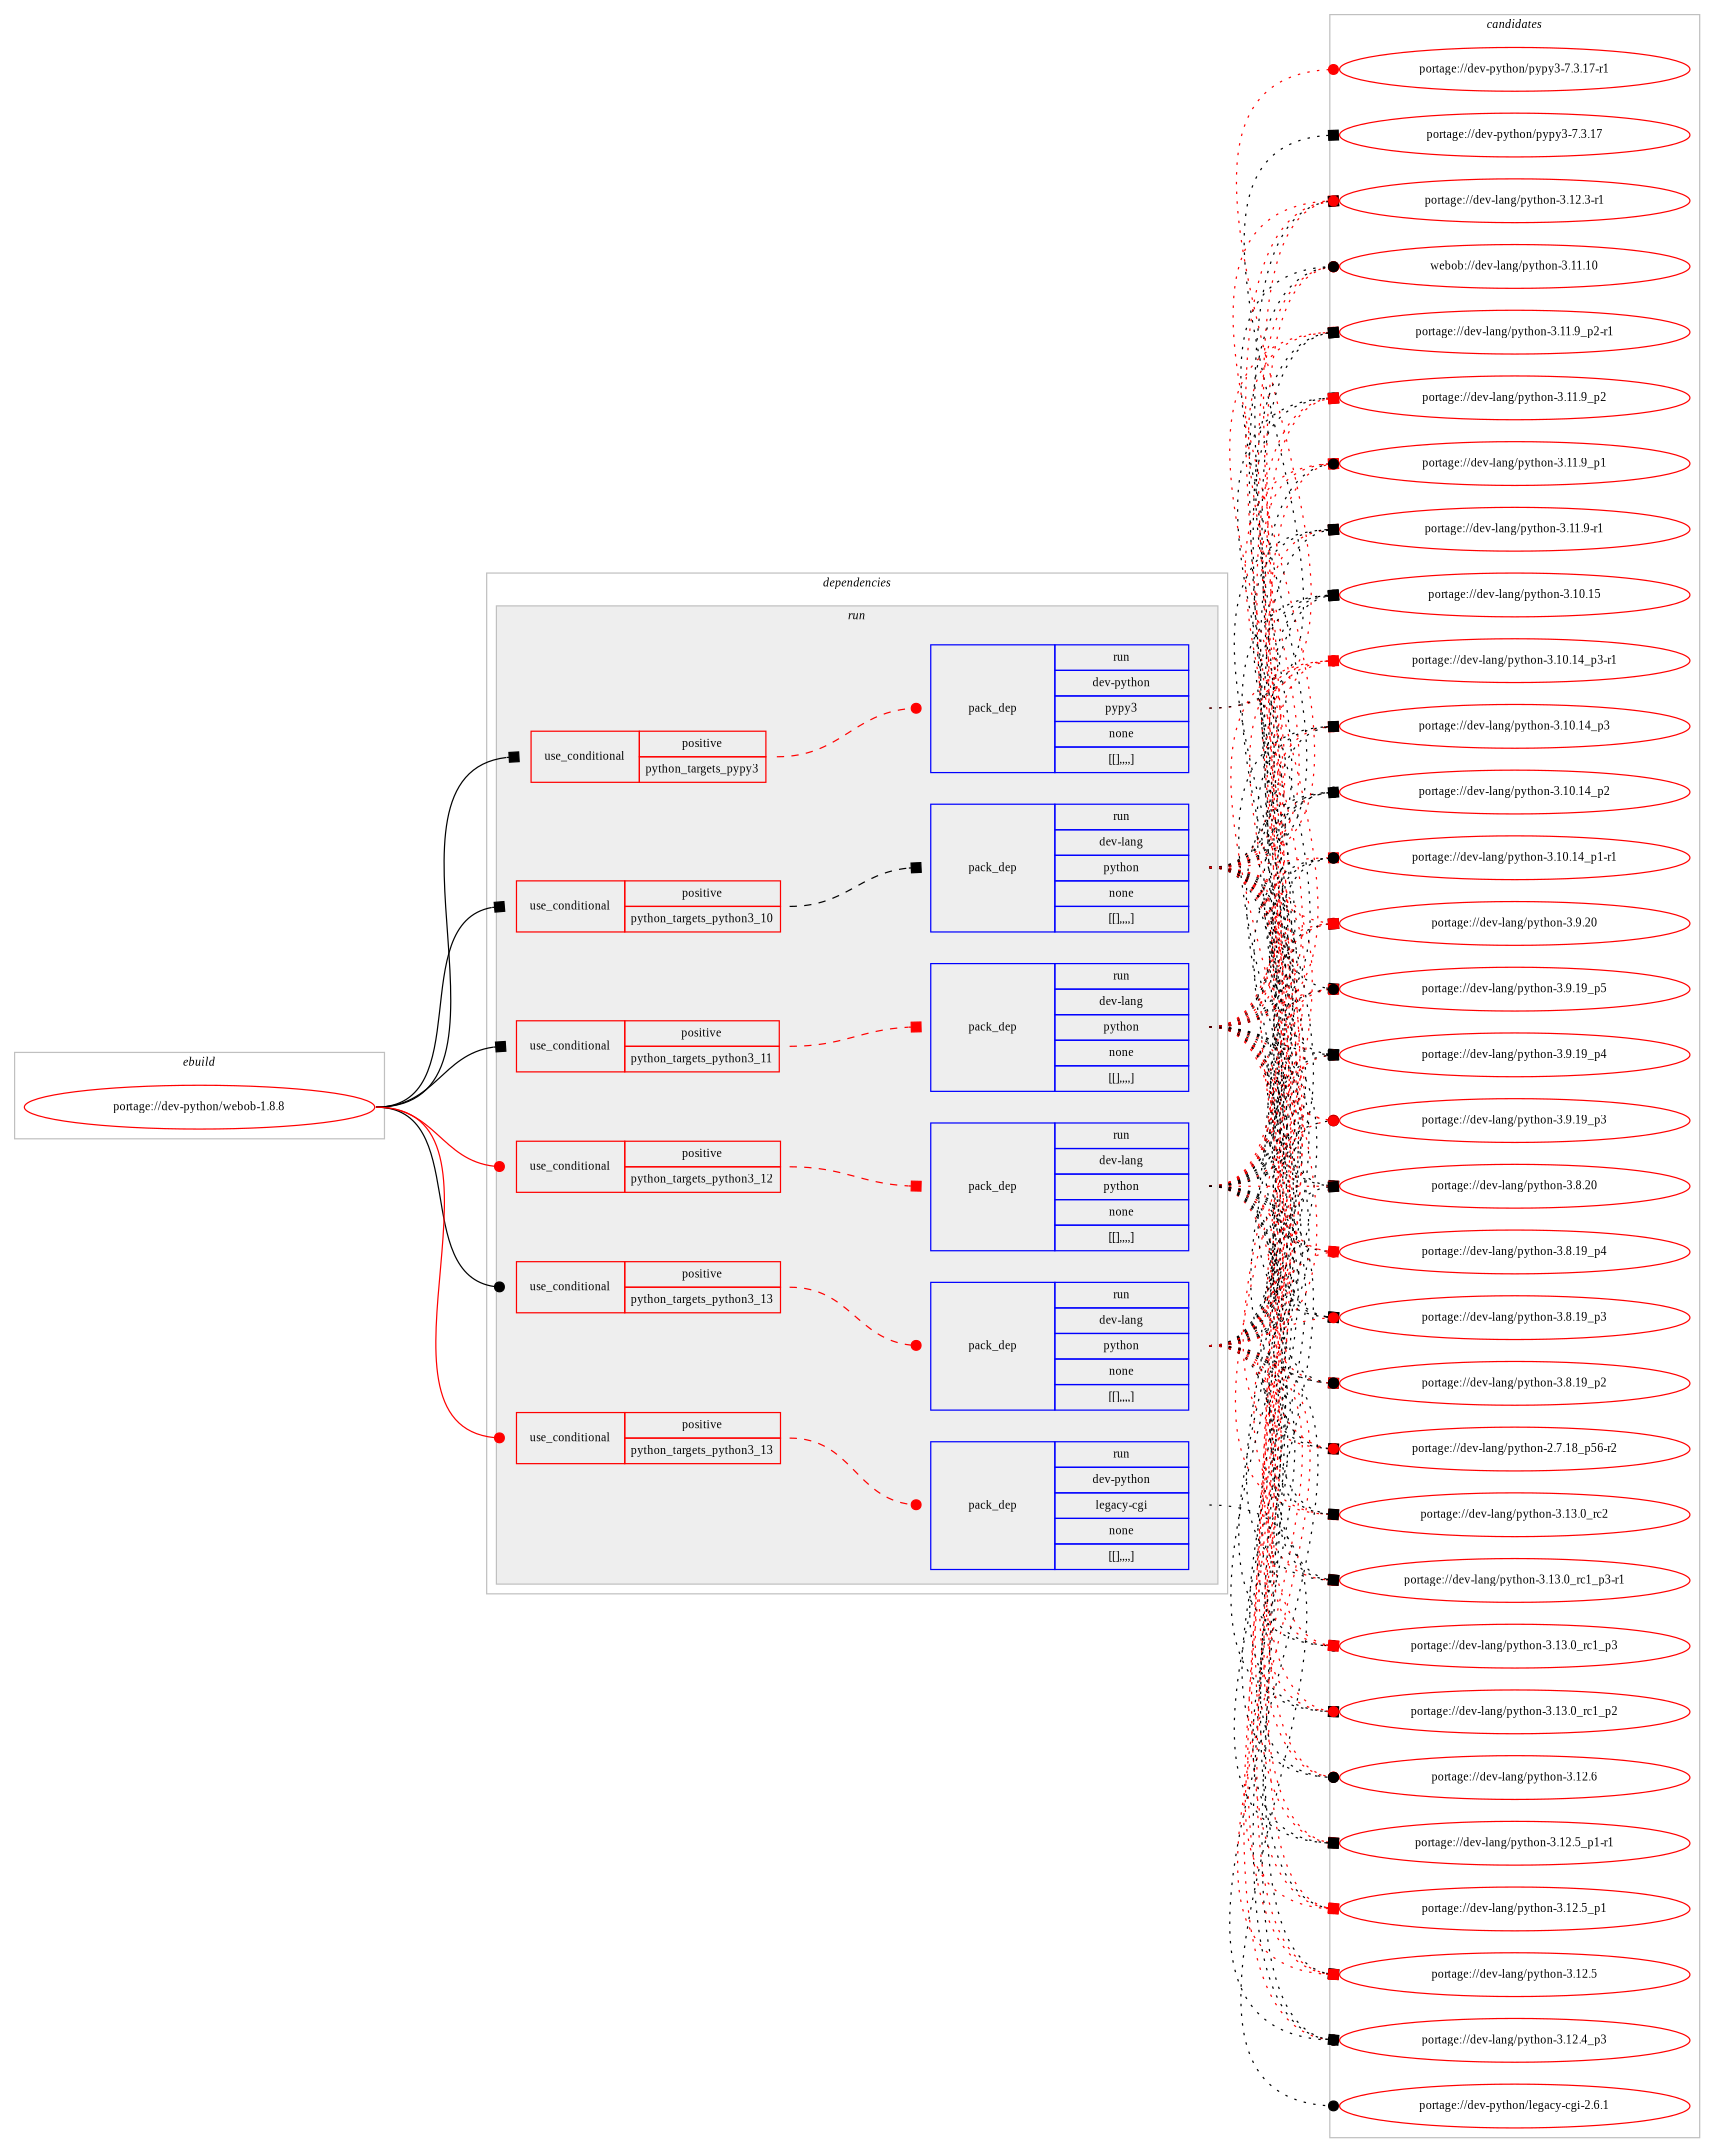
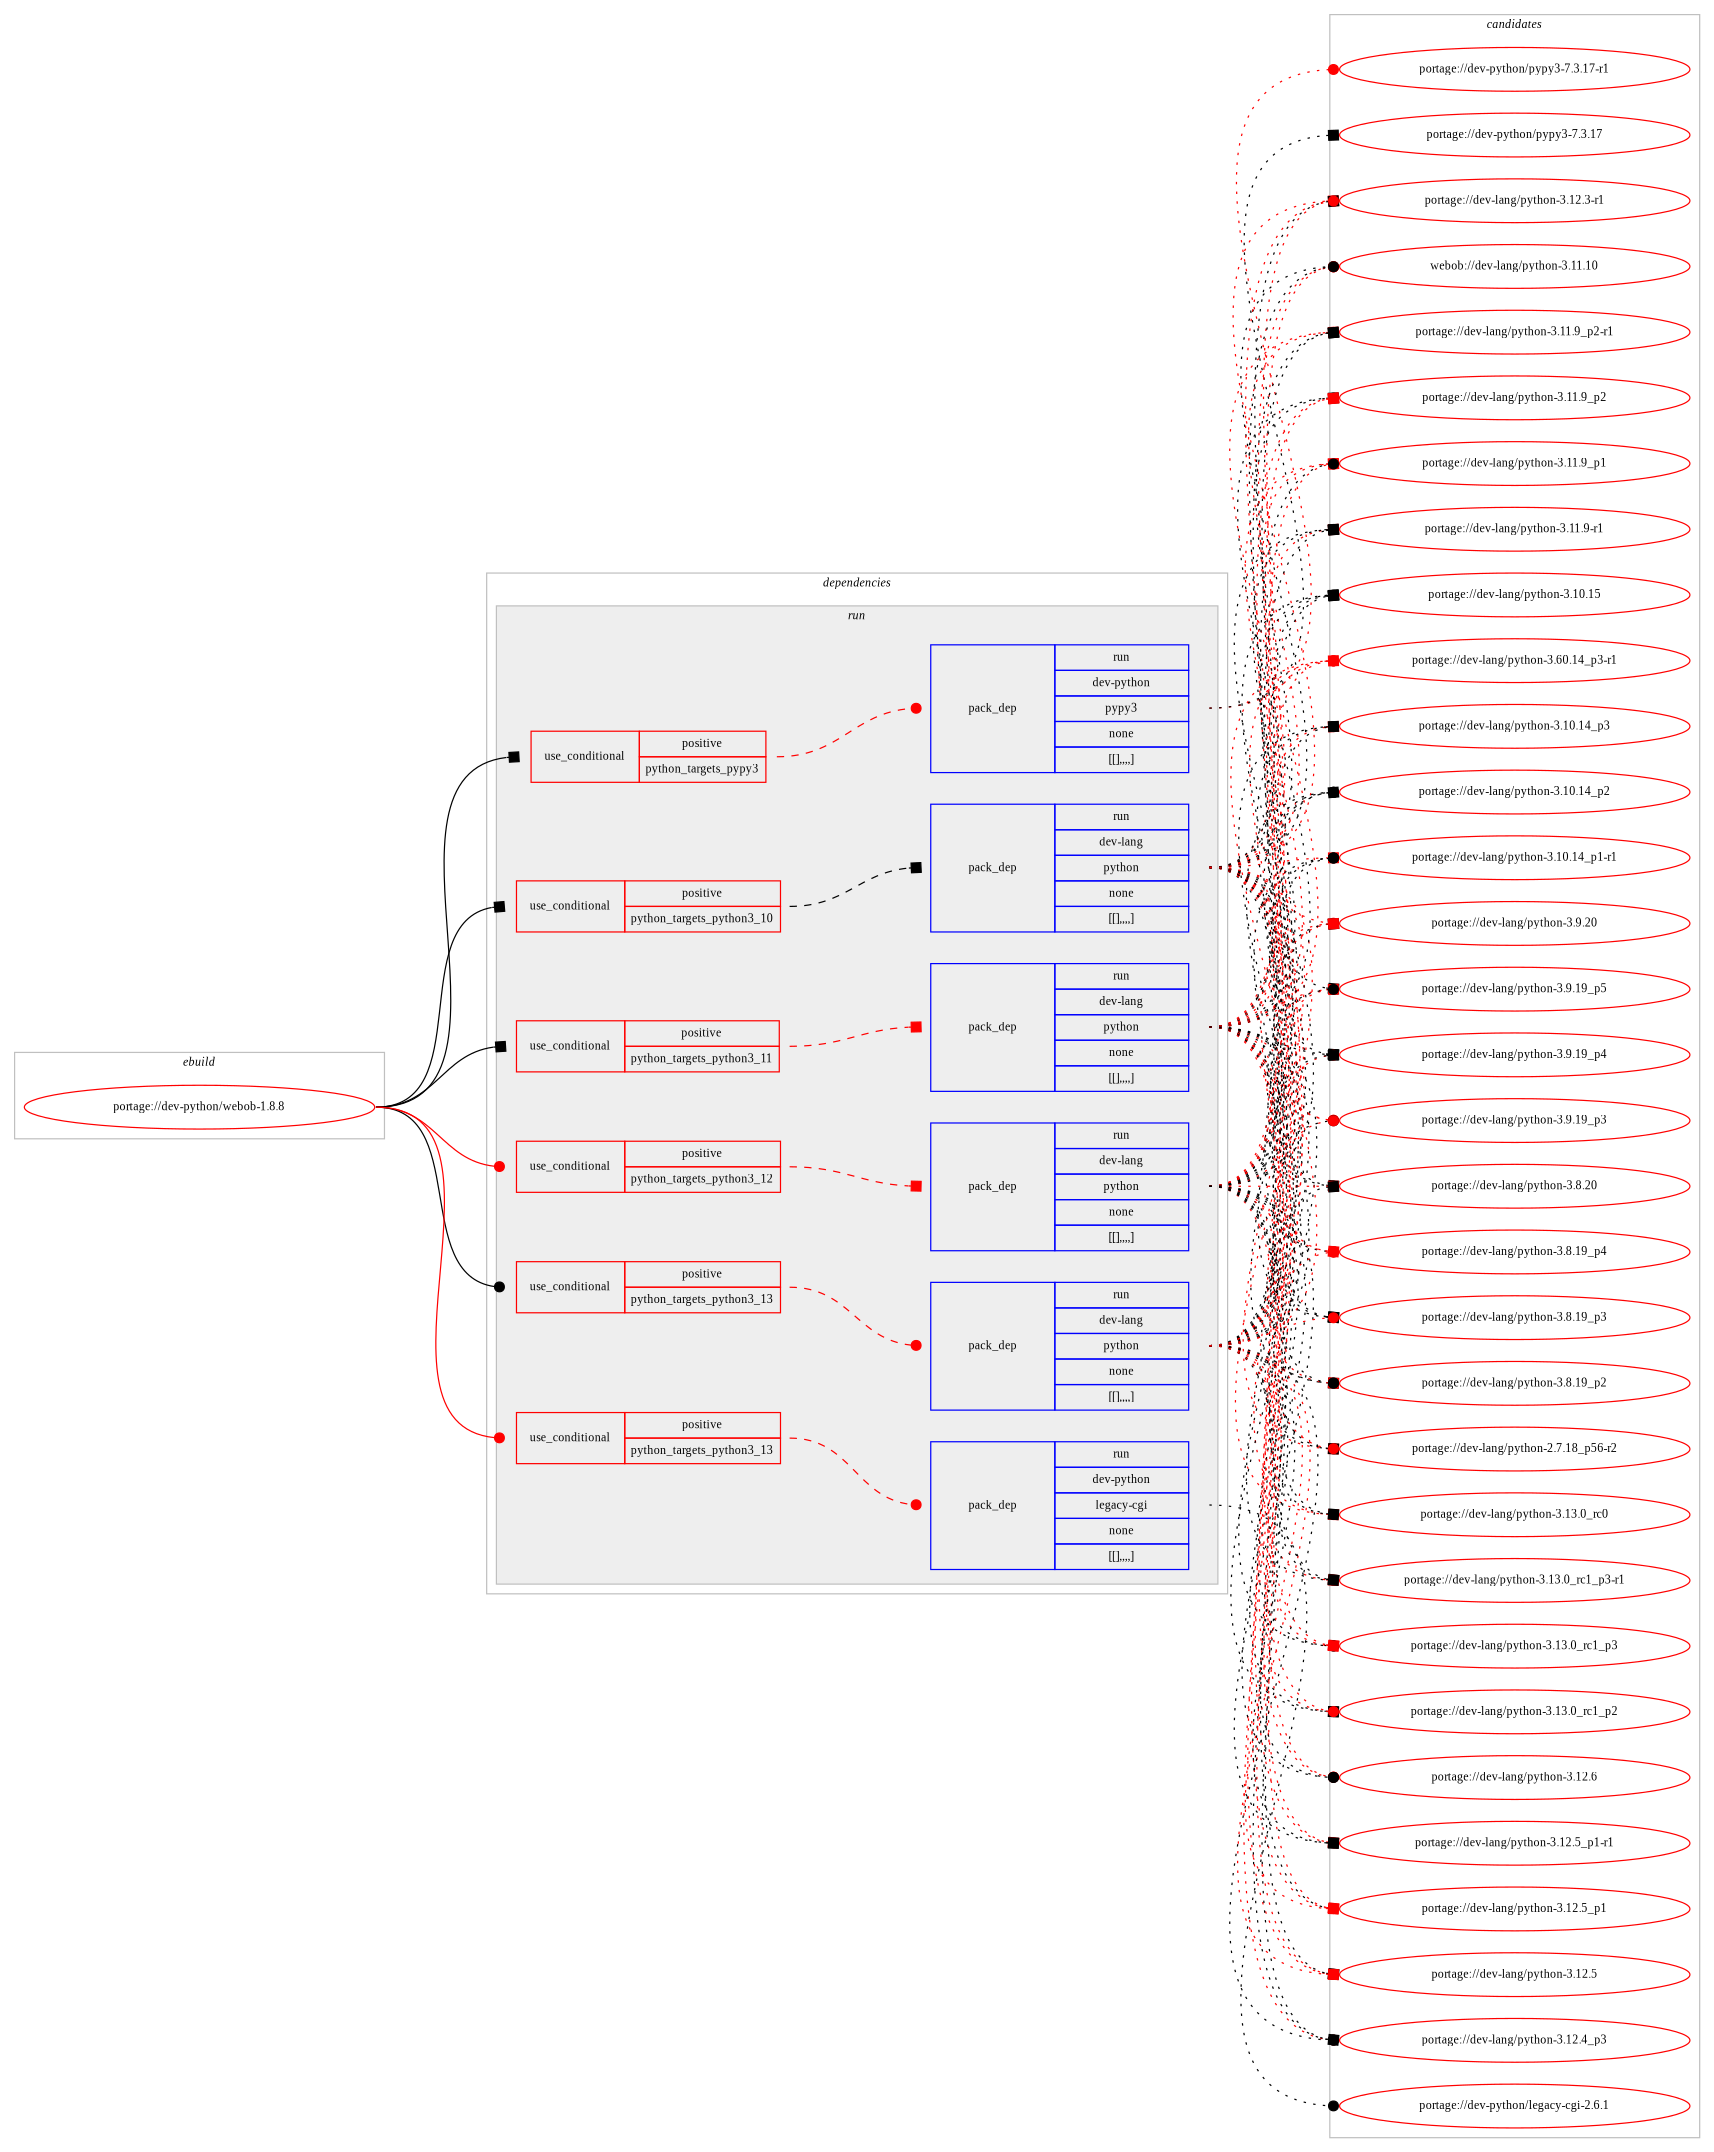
(1515, 661) -> (1515, 661)
(1515, 1515) -> (1515, 1515)
